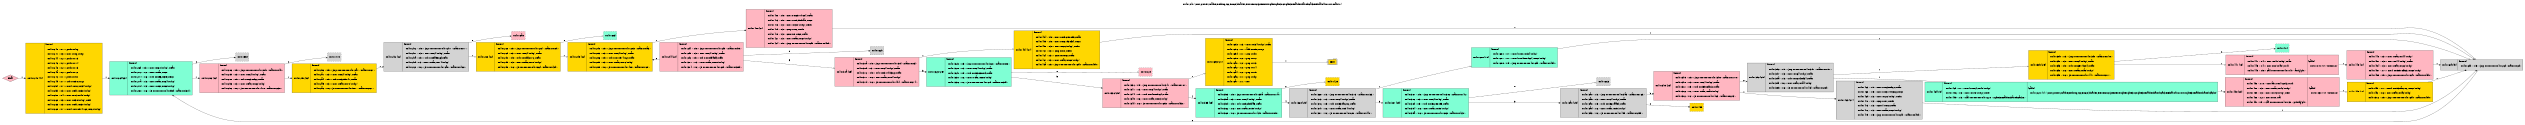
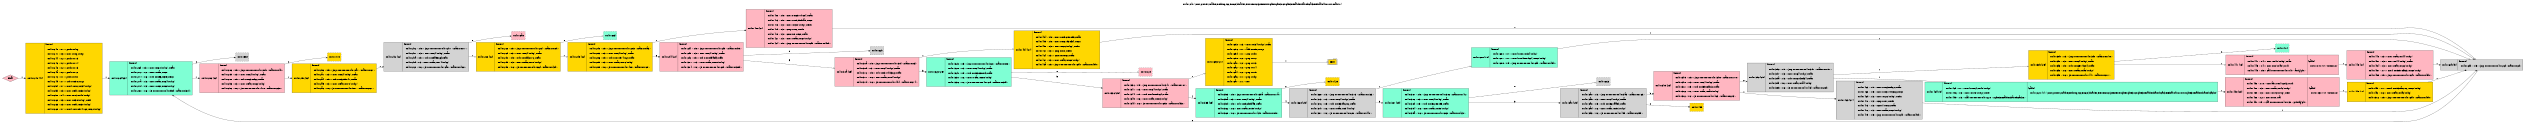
(334, 57) -> (334, 57)
(657, 60) -> (655, 57)
